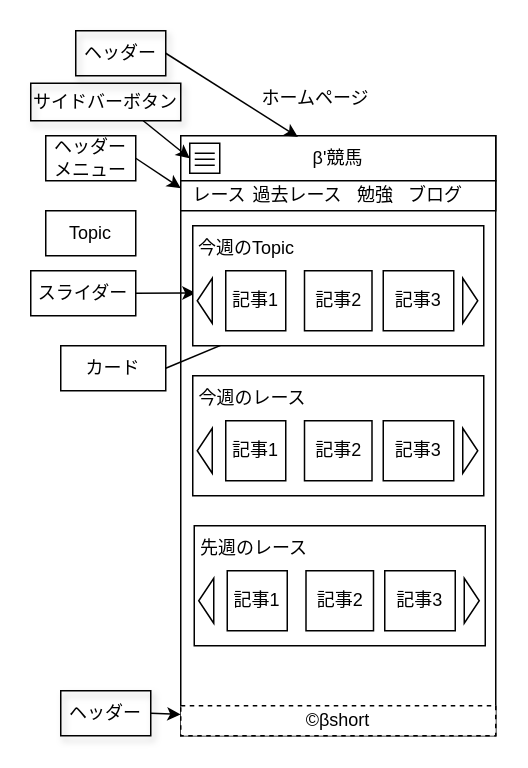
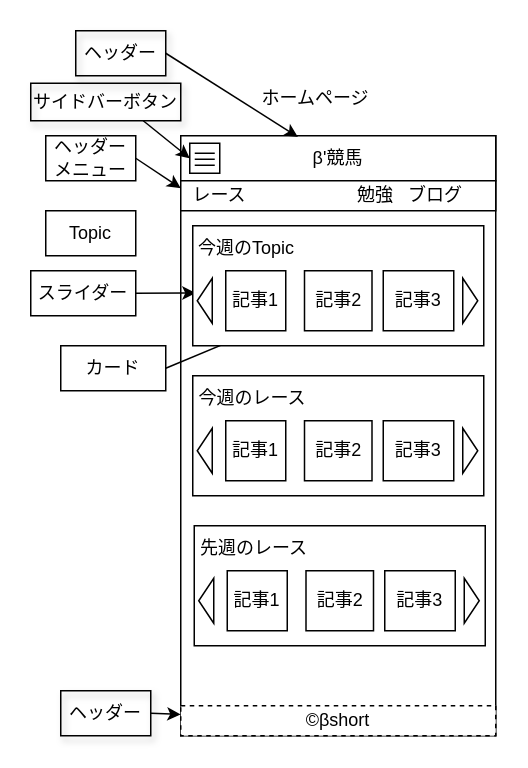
(298, 196) -> none
